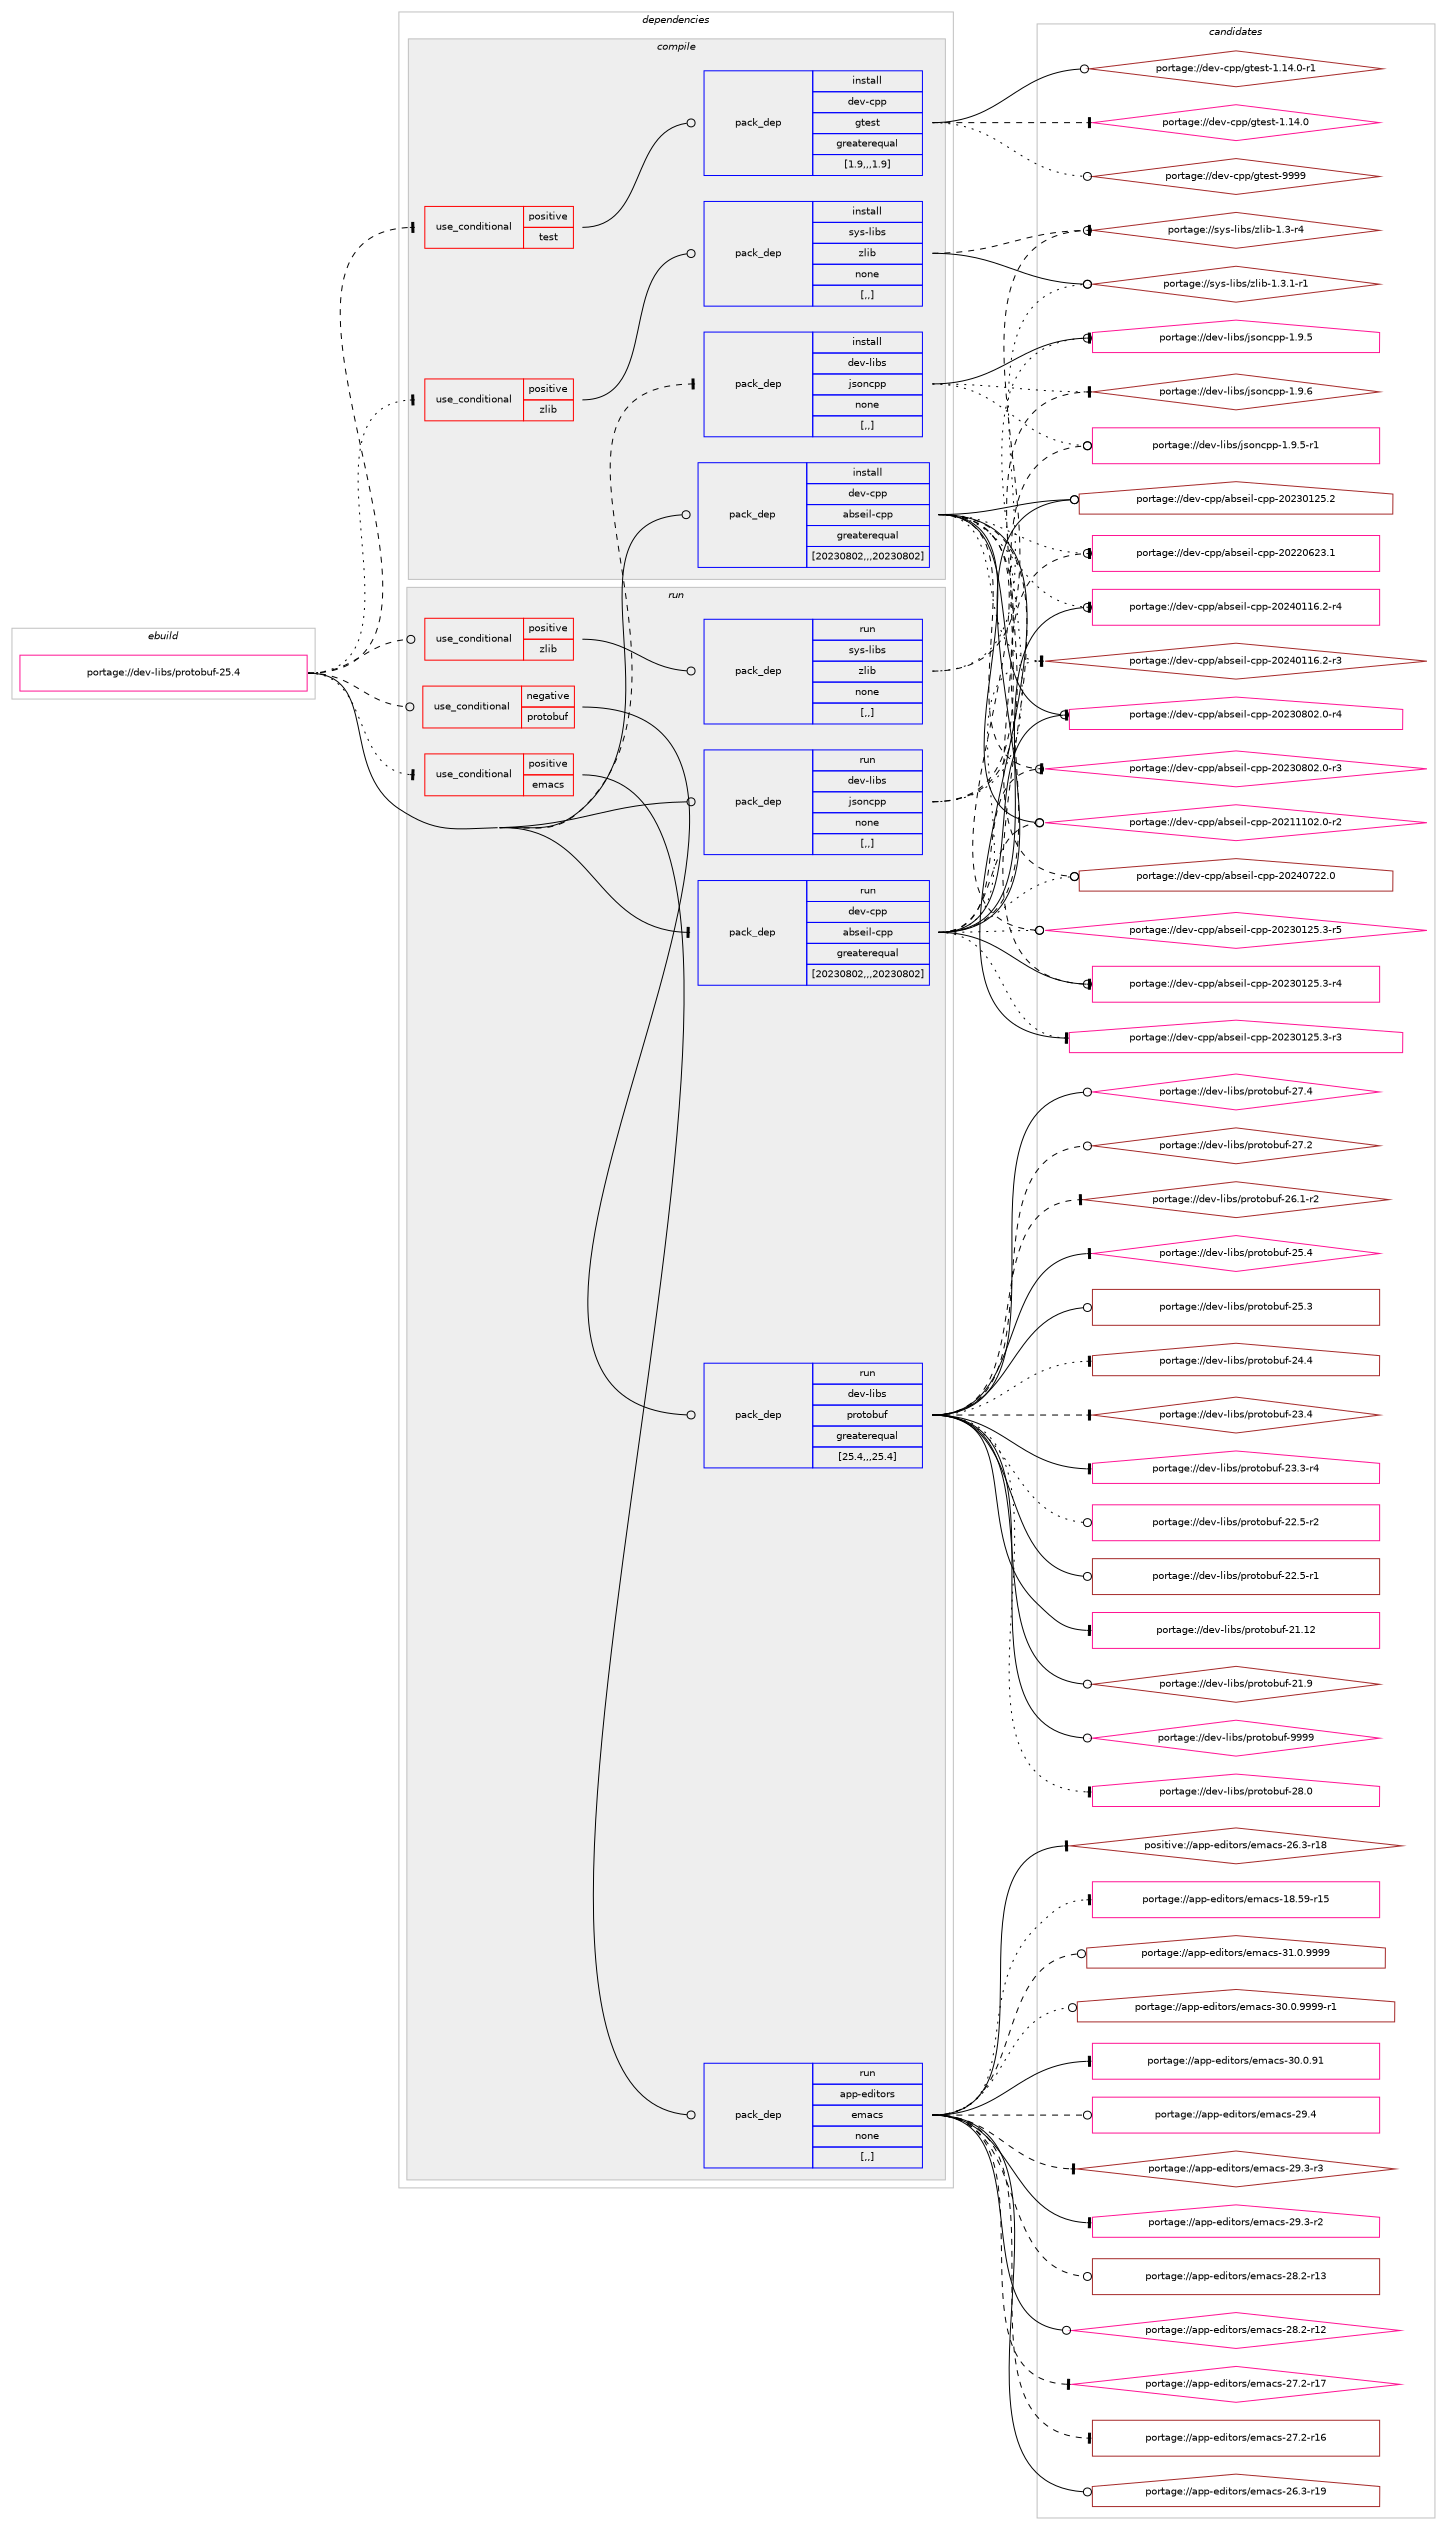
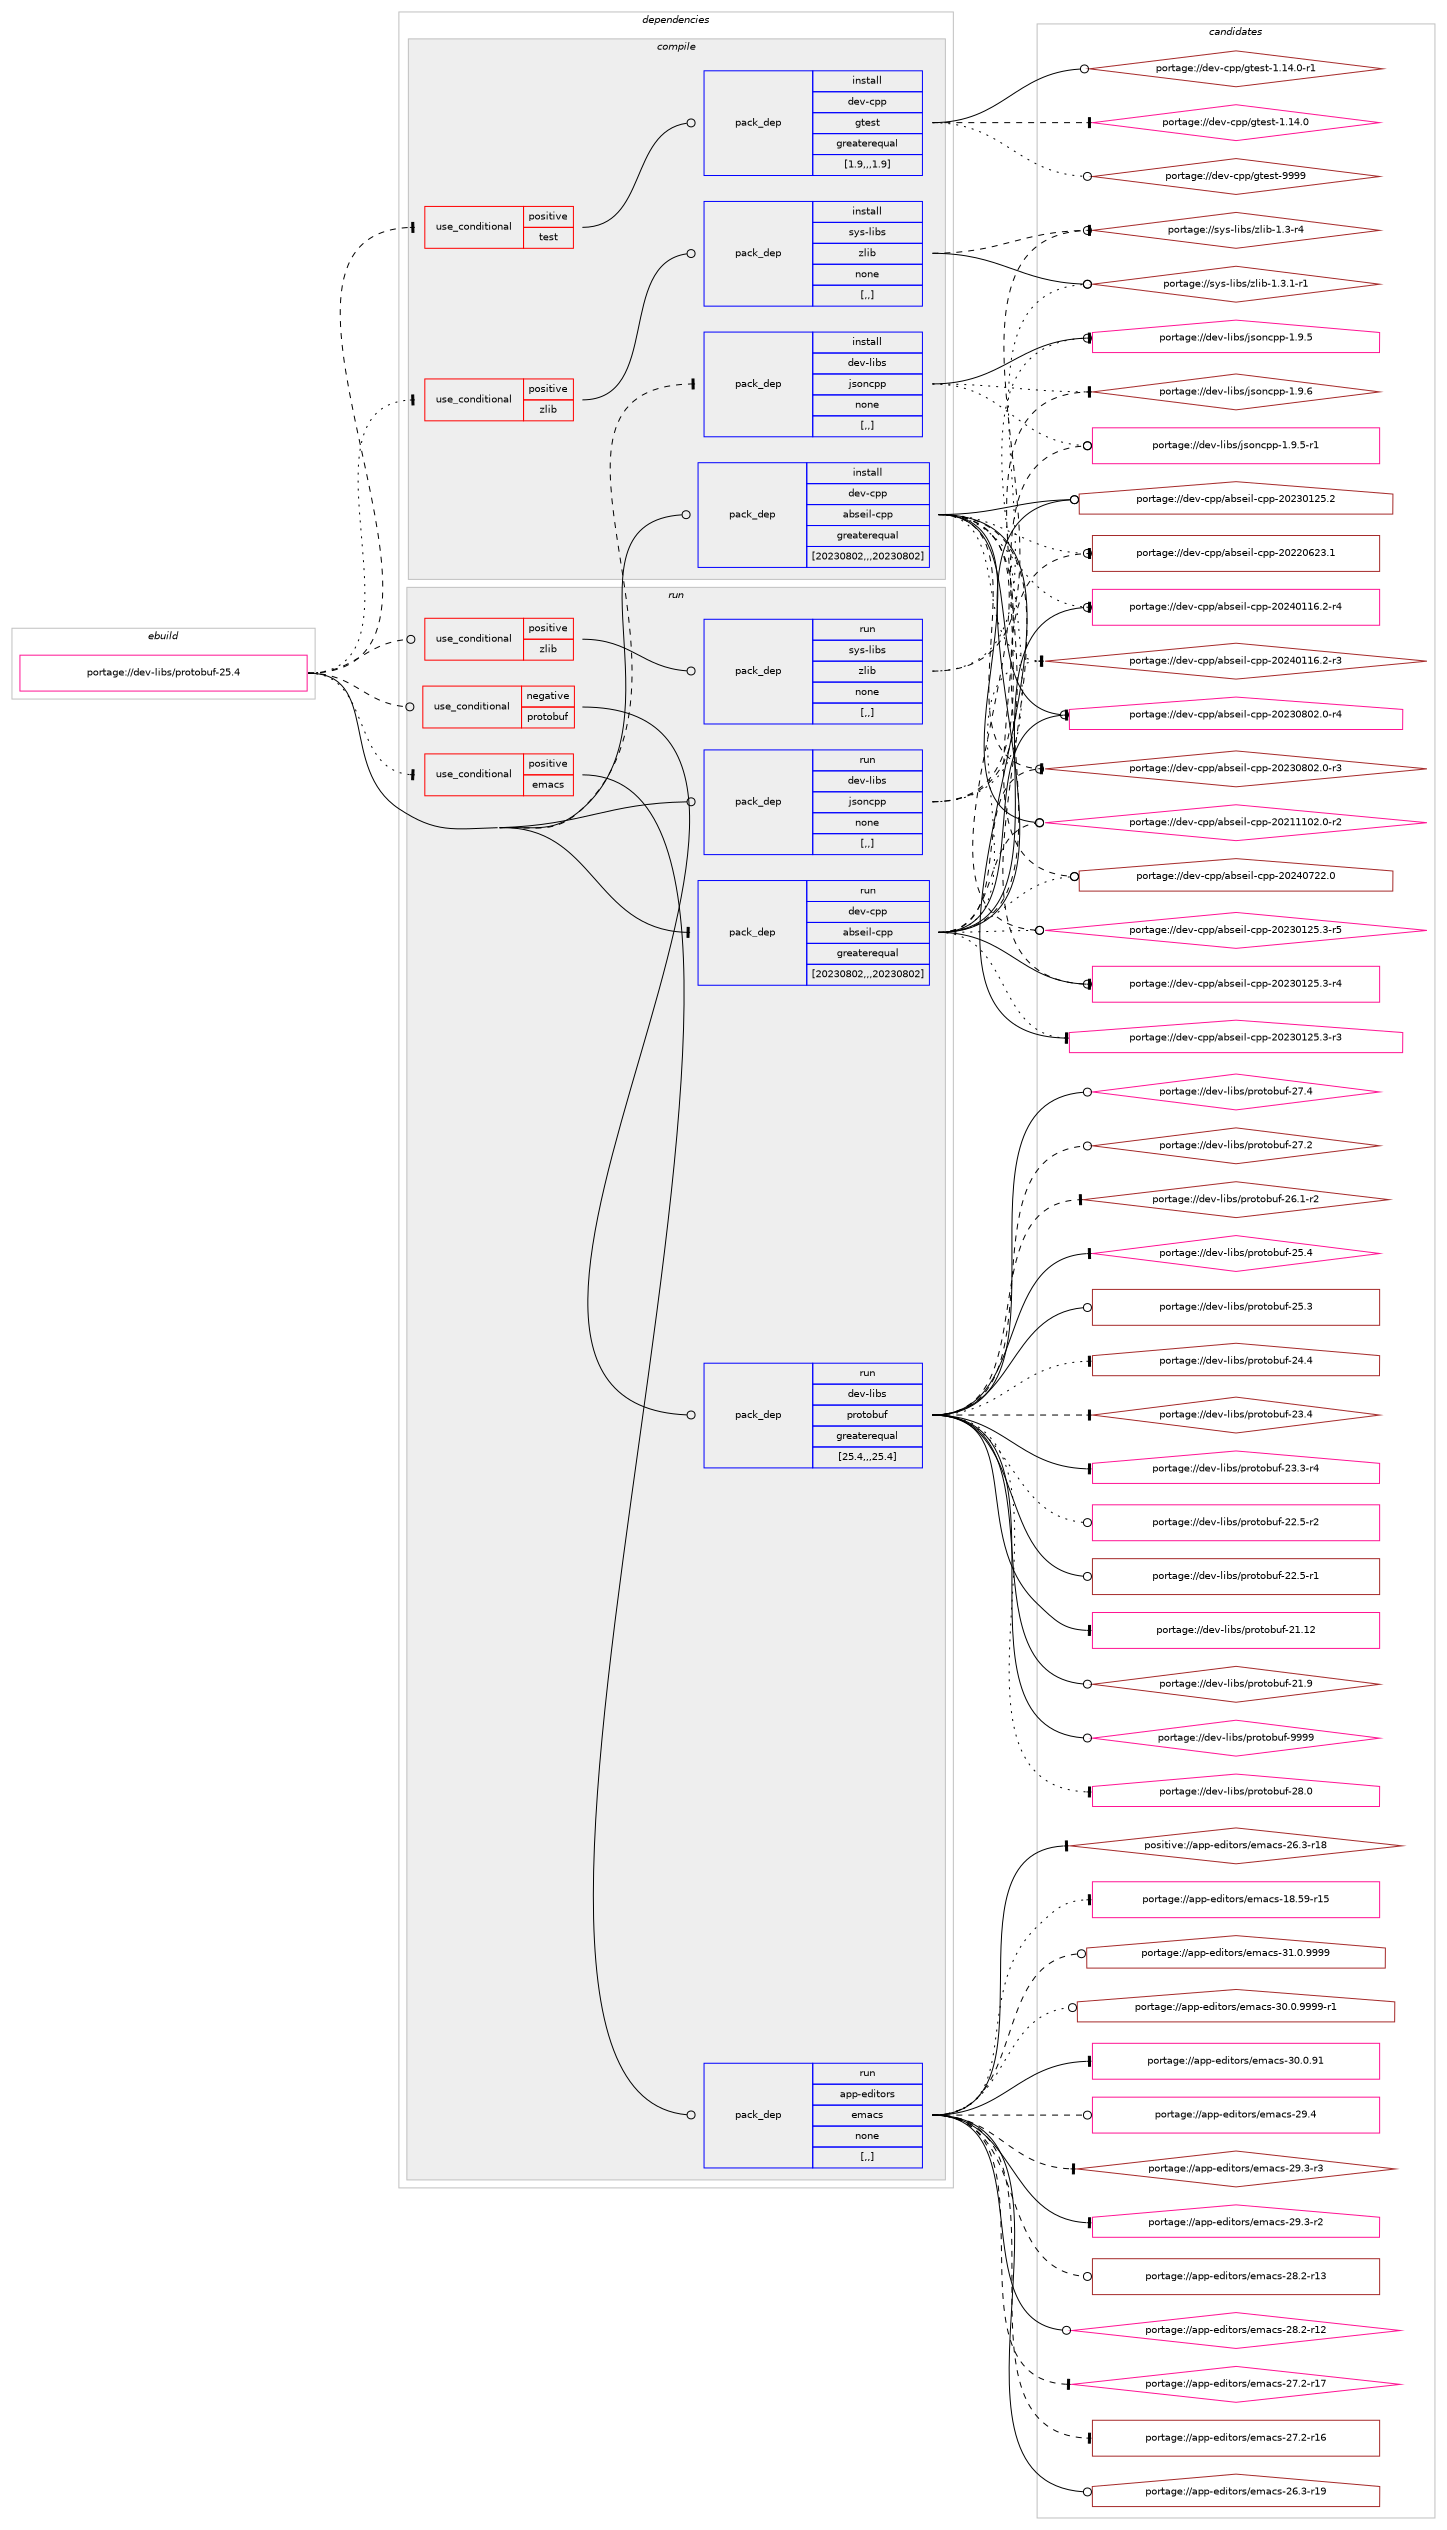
(1236, 553) -> (1236, 553)
(1236, 769) -> (1236, 769)
